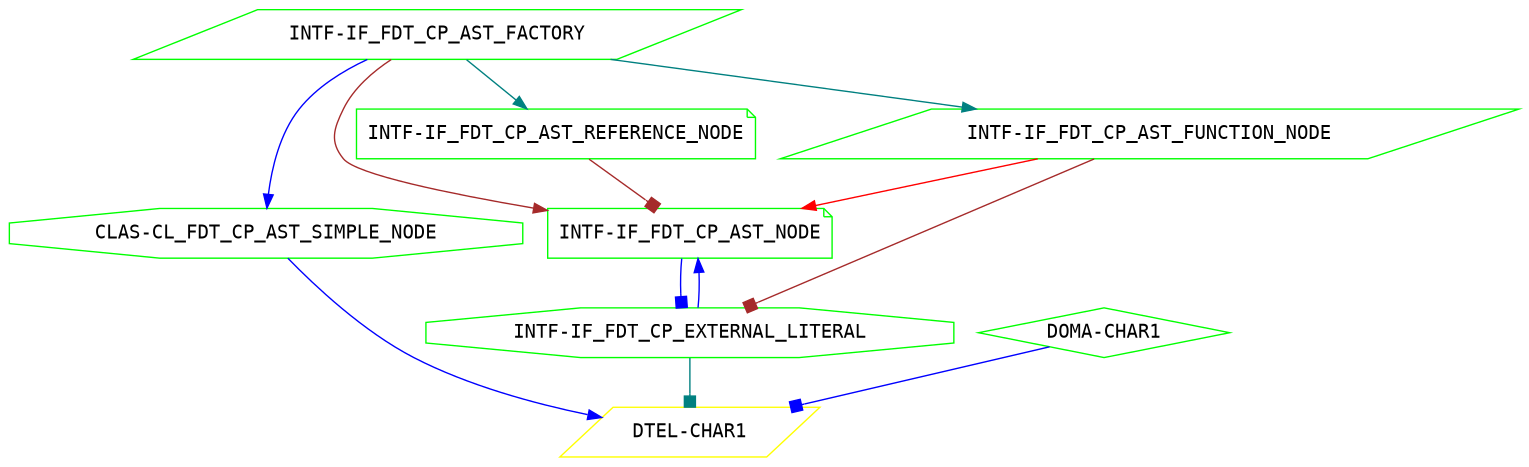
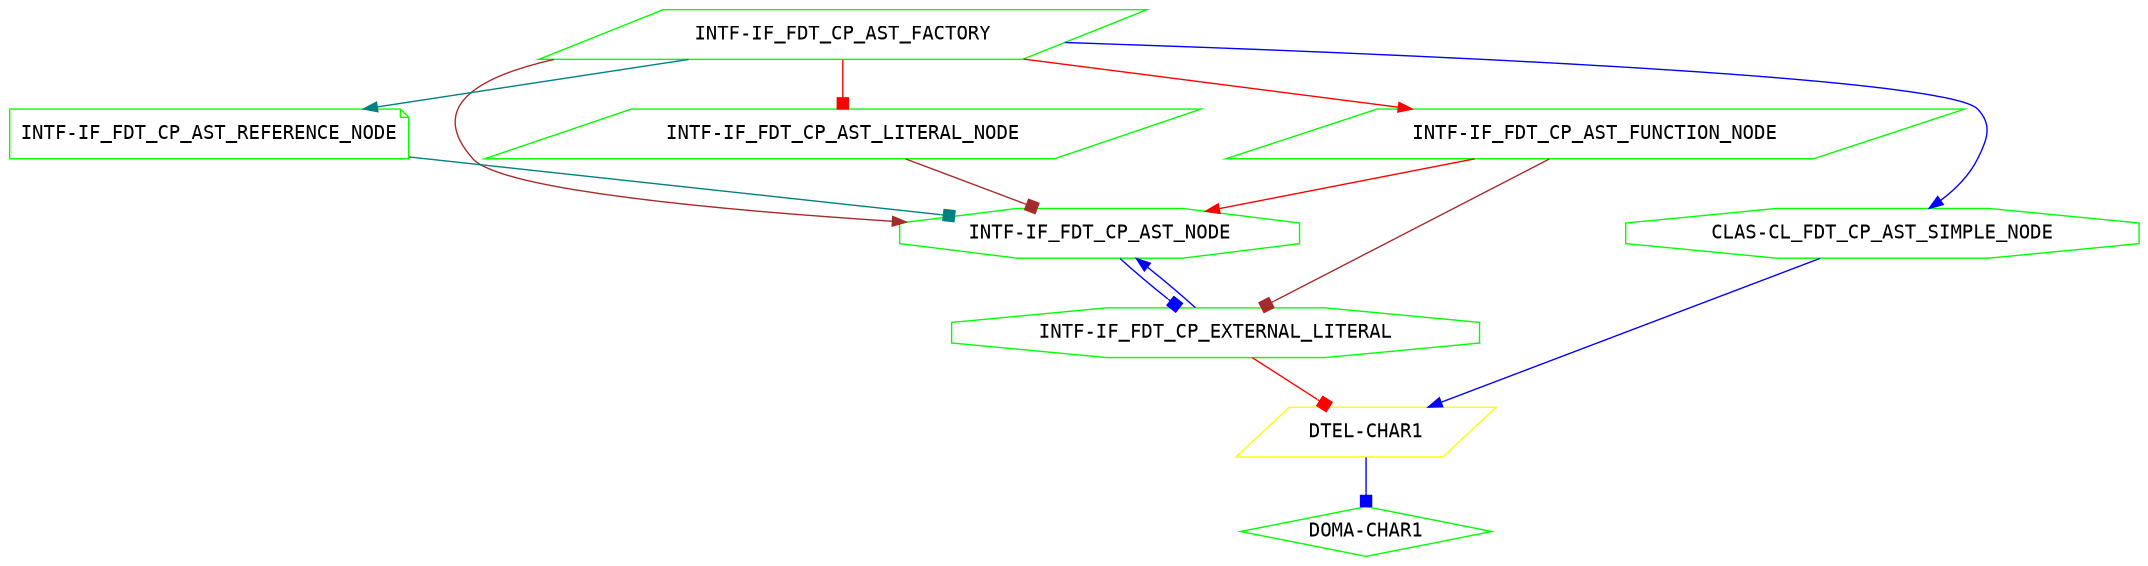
(786, 83) -> (1211, 83)
none -> (843, 134)
(617, 180) -> (675, 186)
(690, 233) -> (1100, 233)
(927, 375) -> (1366, 475)
(690, 376) -> (1285, 379)
